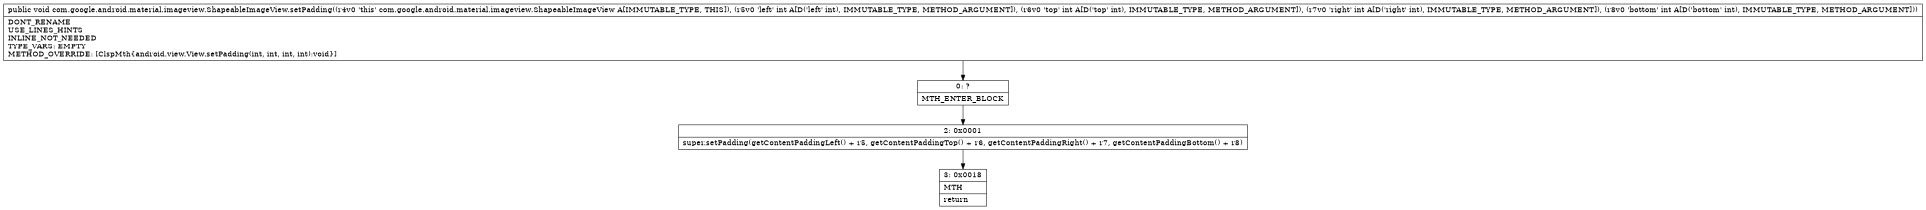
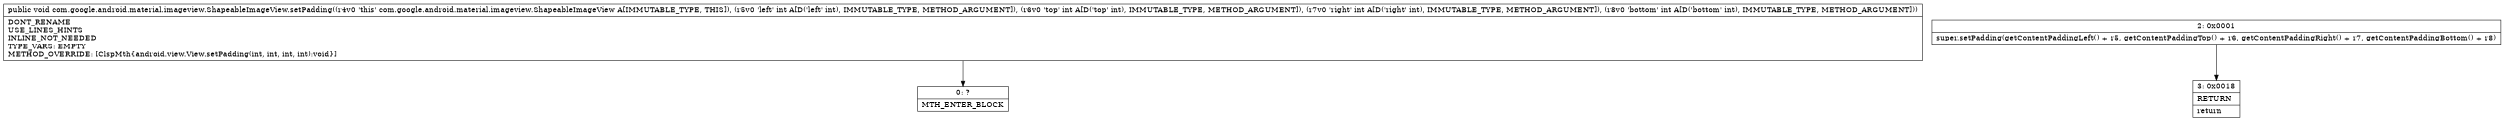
(963, 112) -> none
(953, 187) -> (2215, 99)
